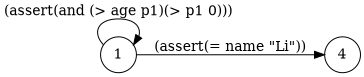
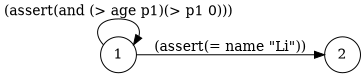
(343, 55) -> (343, 55)
